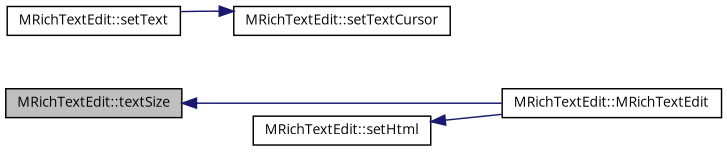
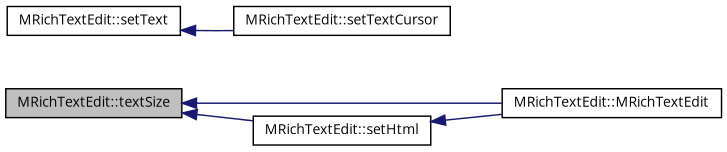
(200, 11) -> (215, 31)
none -> (225, 118)
